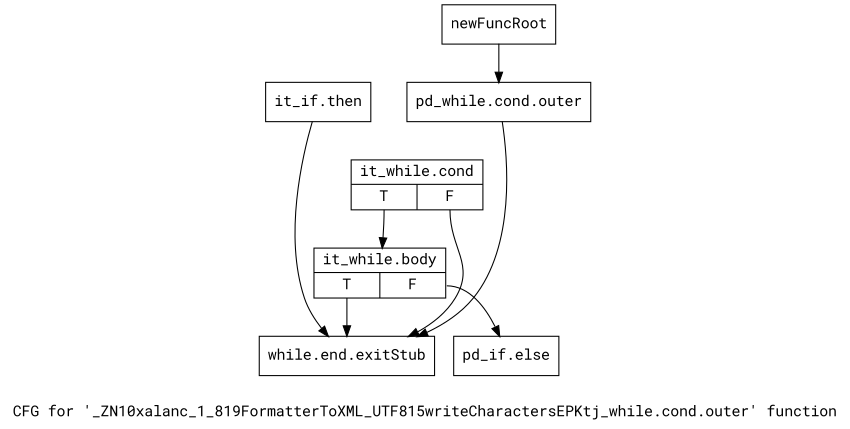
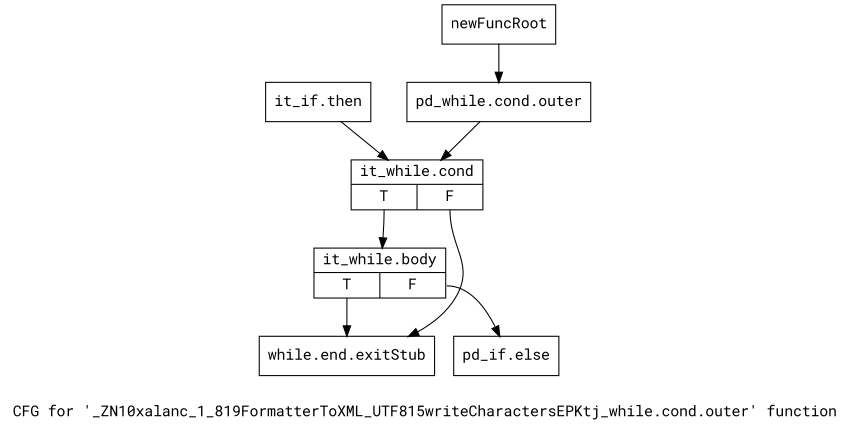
(295, 227) -> (360, 137)
(499, 242) -> (464, 137)
